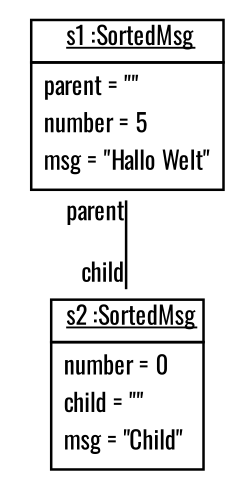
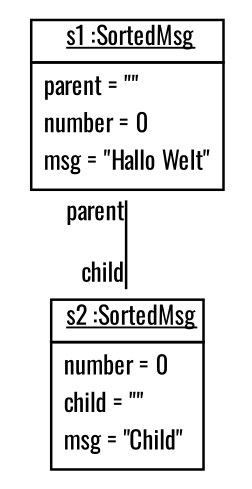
(96, 125) -> (97, 125)
